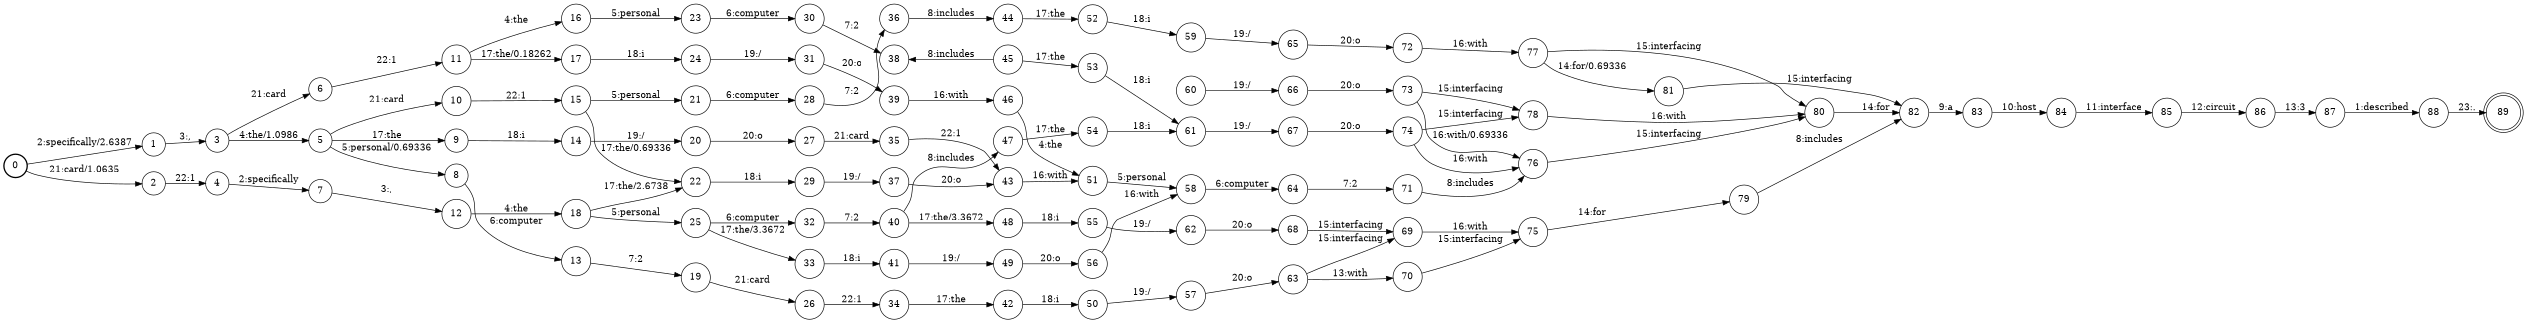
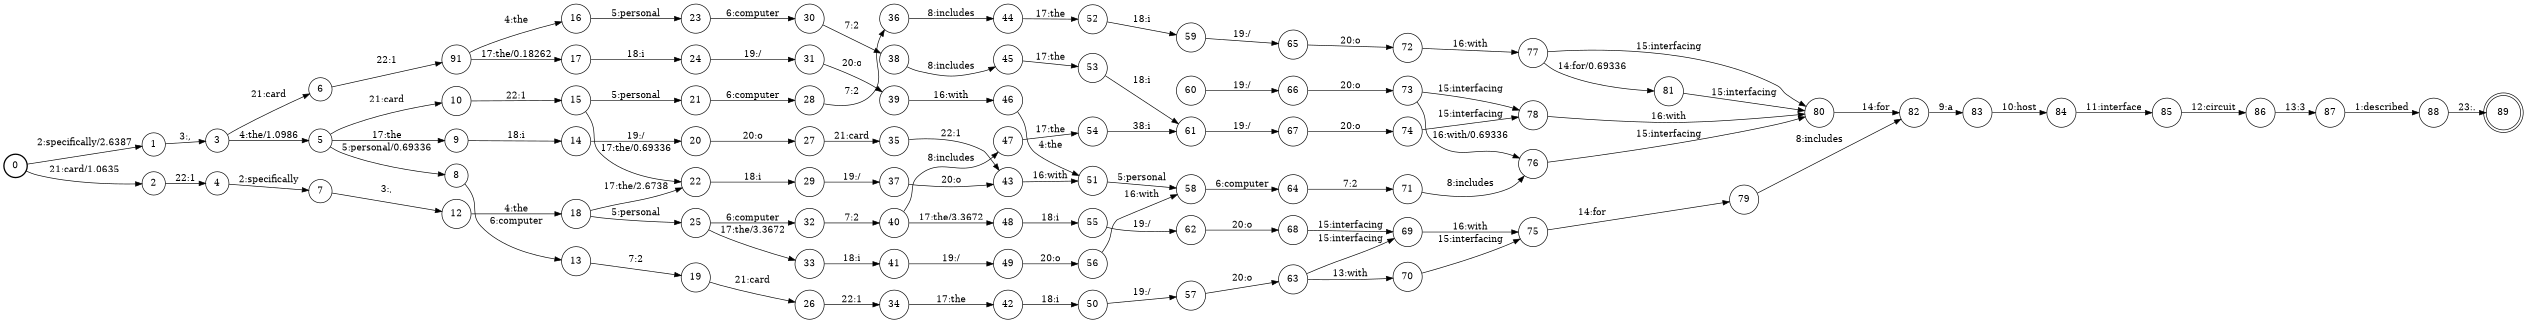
(456, 60) -> (456, 60)
(954, 60) -> (948, 76)
(1790, 84) -> (1741, 102)
(1142, 127) -> (1142, 127)
(1459, 172) -> none
